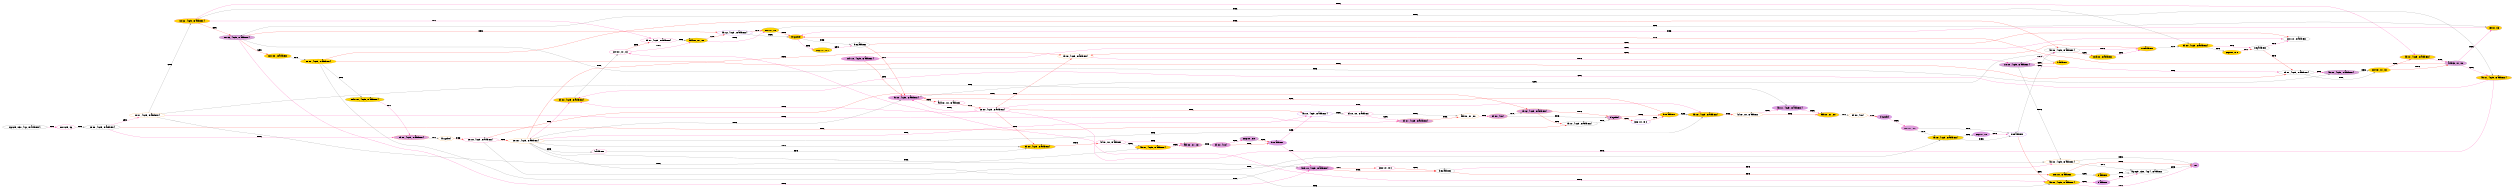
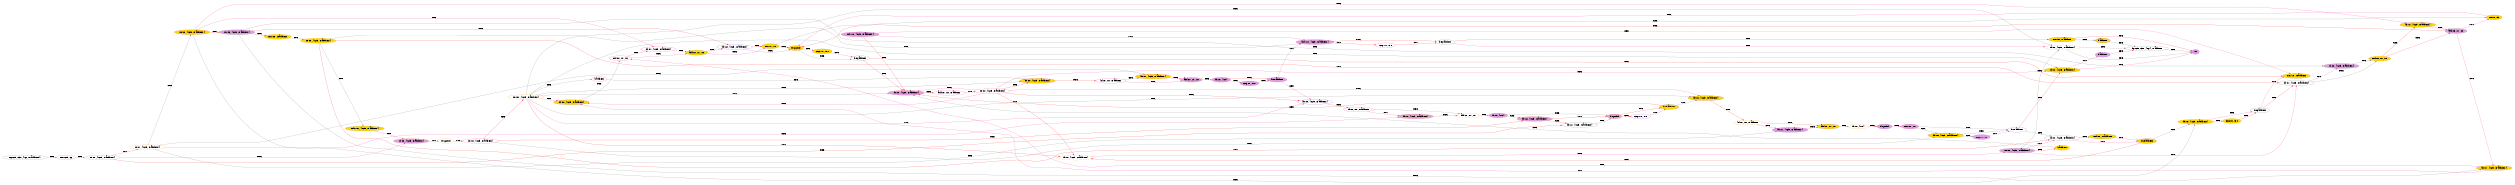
(2296, 39) -> (2296, 76)
(752, 184) -> (1090, 37)
